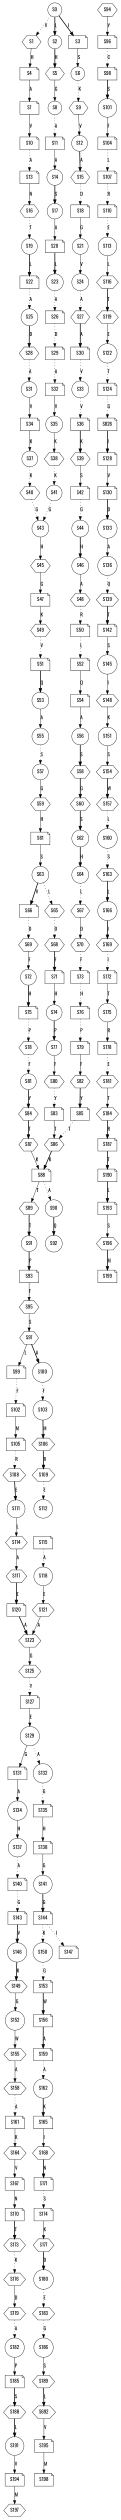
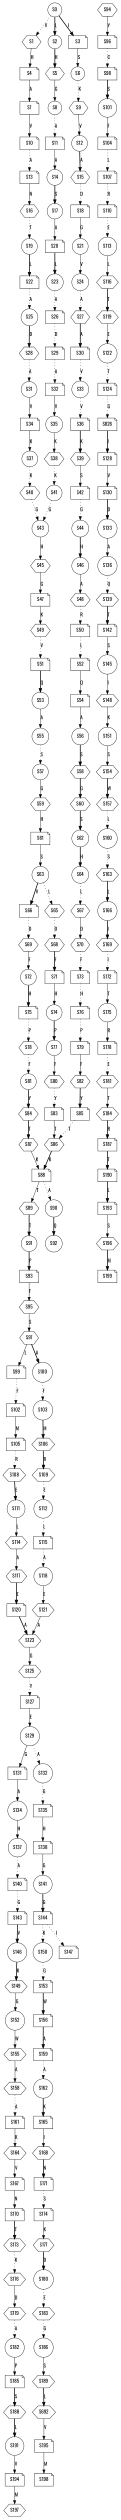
none -> (43, 1526)
